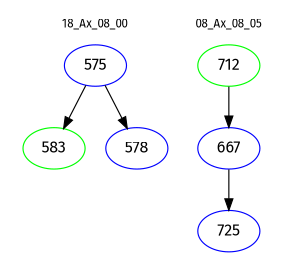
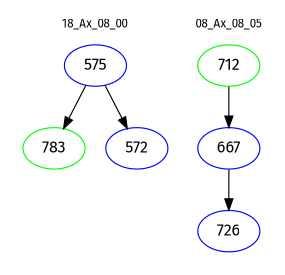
(54, 148) -> (54, 148)
(137, 148) -> (137, 148)
(229, 231) -> (229, 231)
